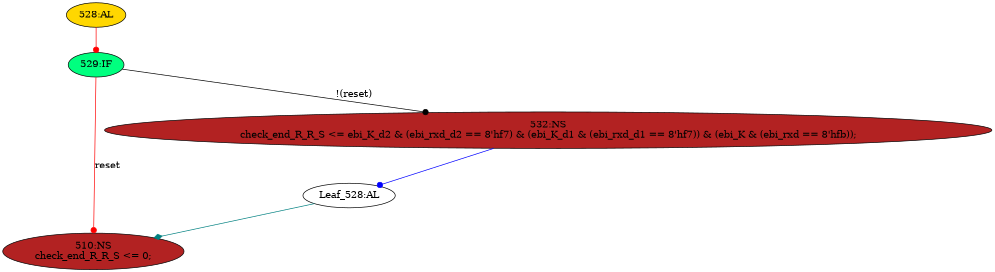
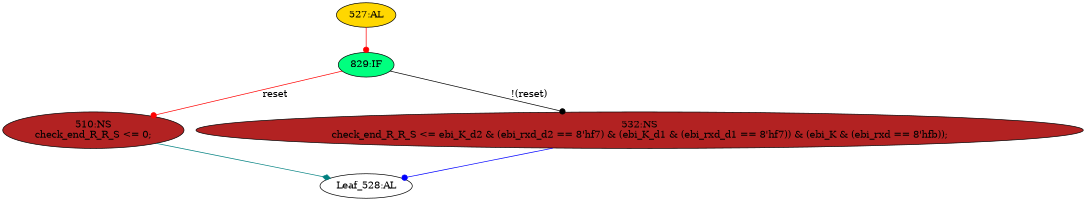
(96, 15) -> (366, 15)
(96, 65) -> (366, 65)
(238, 220) -> (239, 160)
